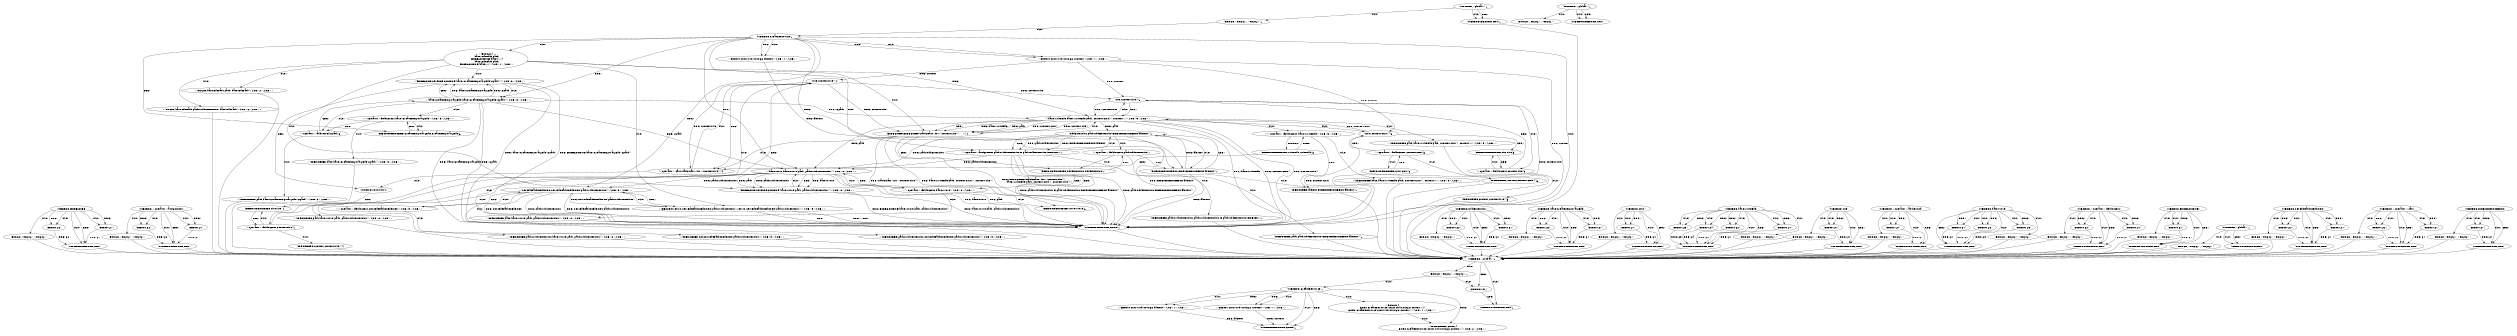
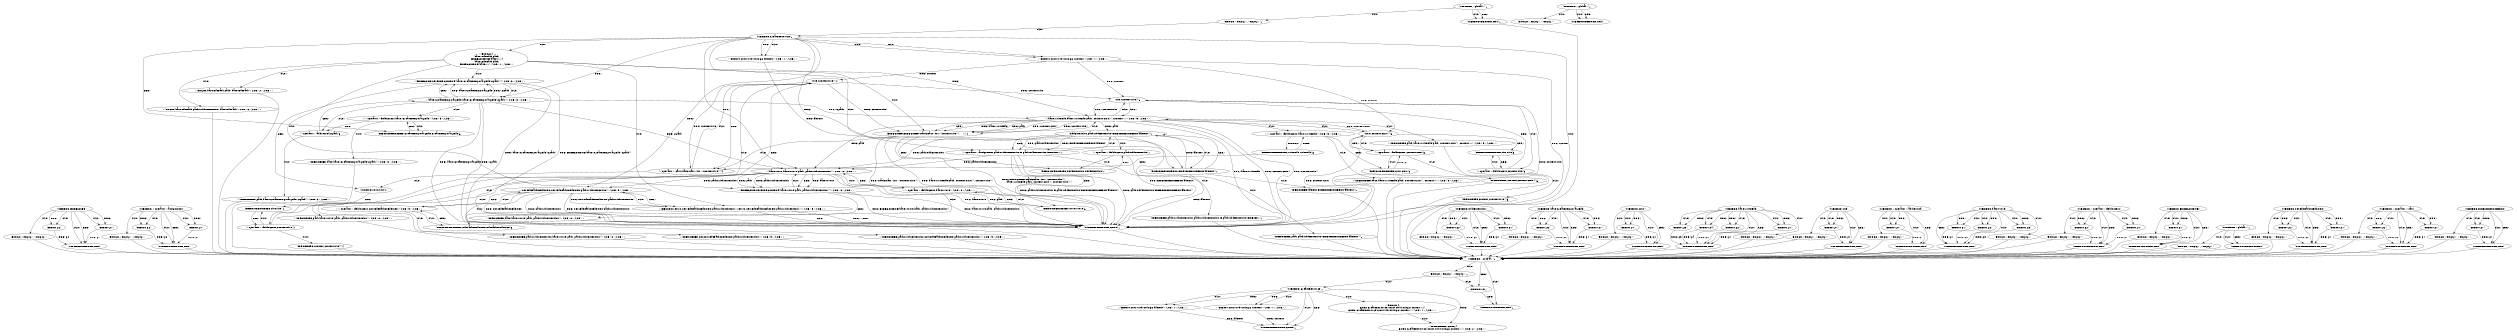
none -> (1361, 145)
(1151, 161) -> none
(1403, 162) -> (1403, 162)
(1327, 171) -> (1352, 153)
(1032, 186) -> (1005, 200)
none -> (474, 227)
